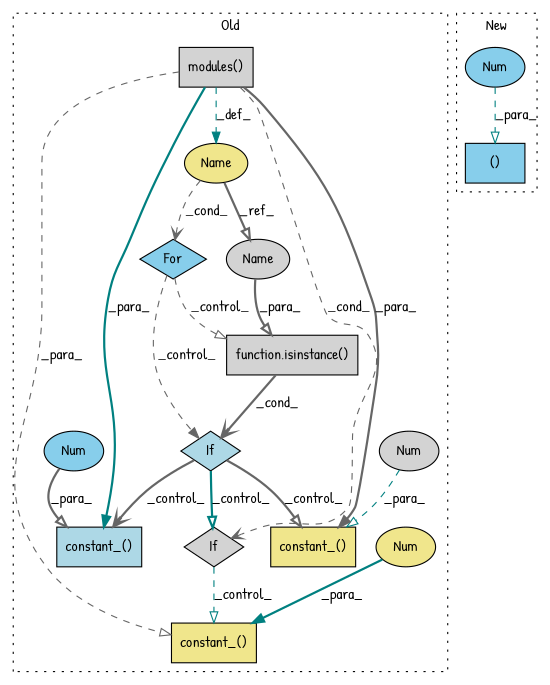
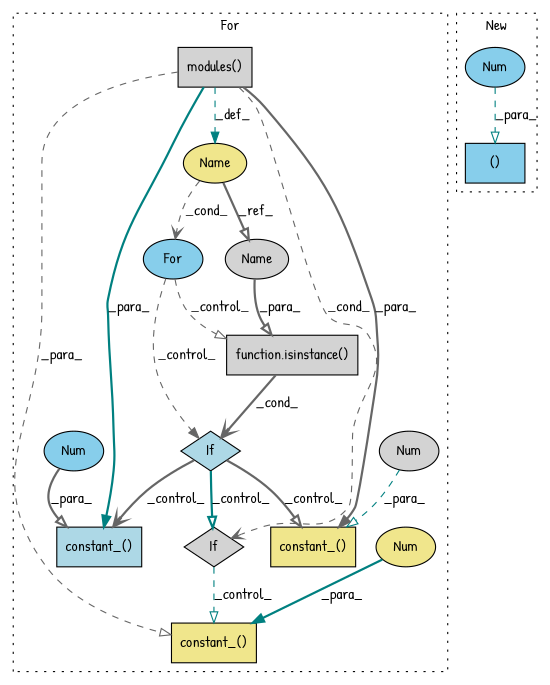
(230, 26) -> (230, 26)
(173, 259) -> (173, 259)
